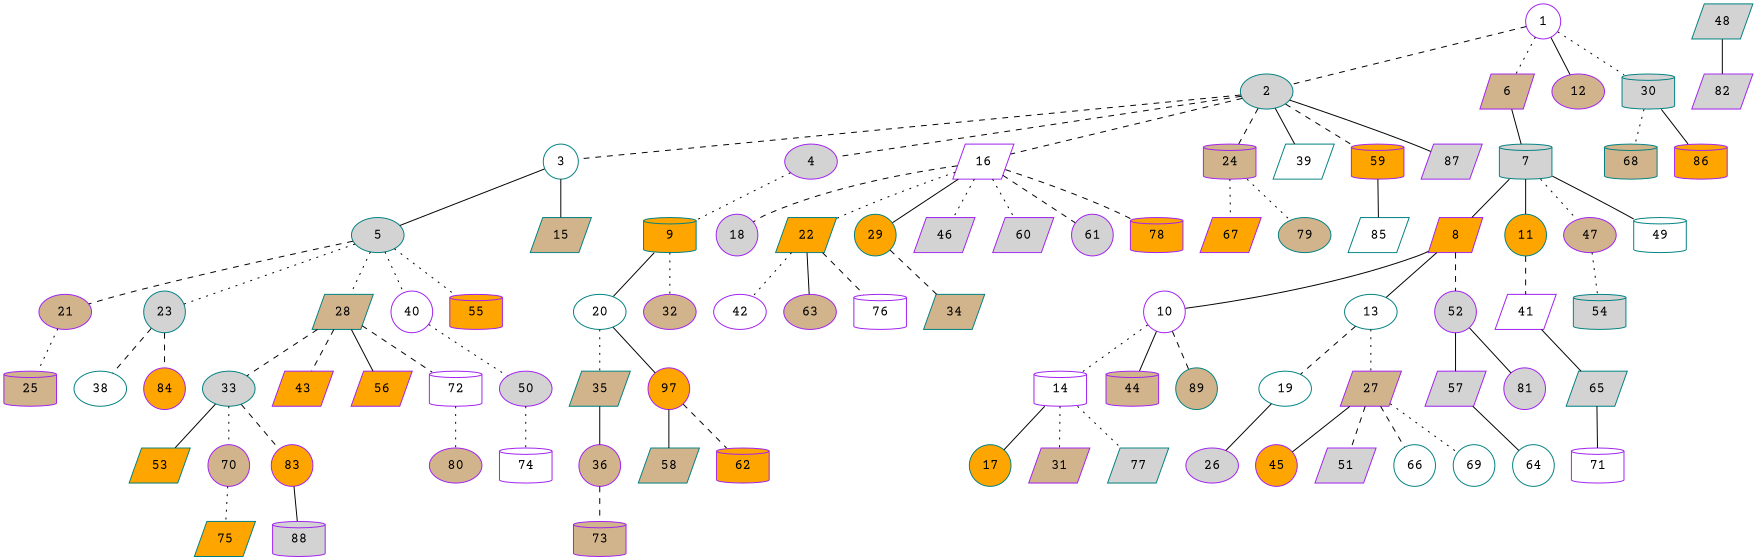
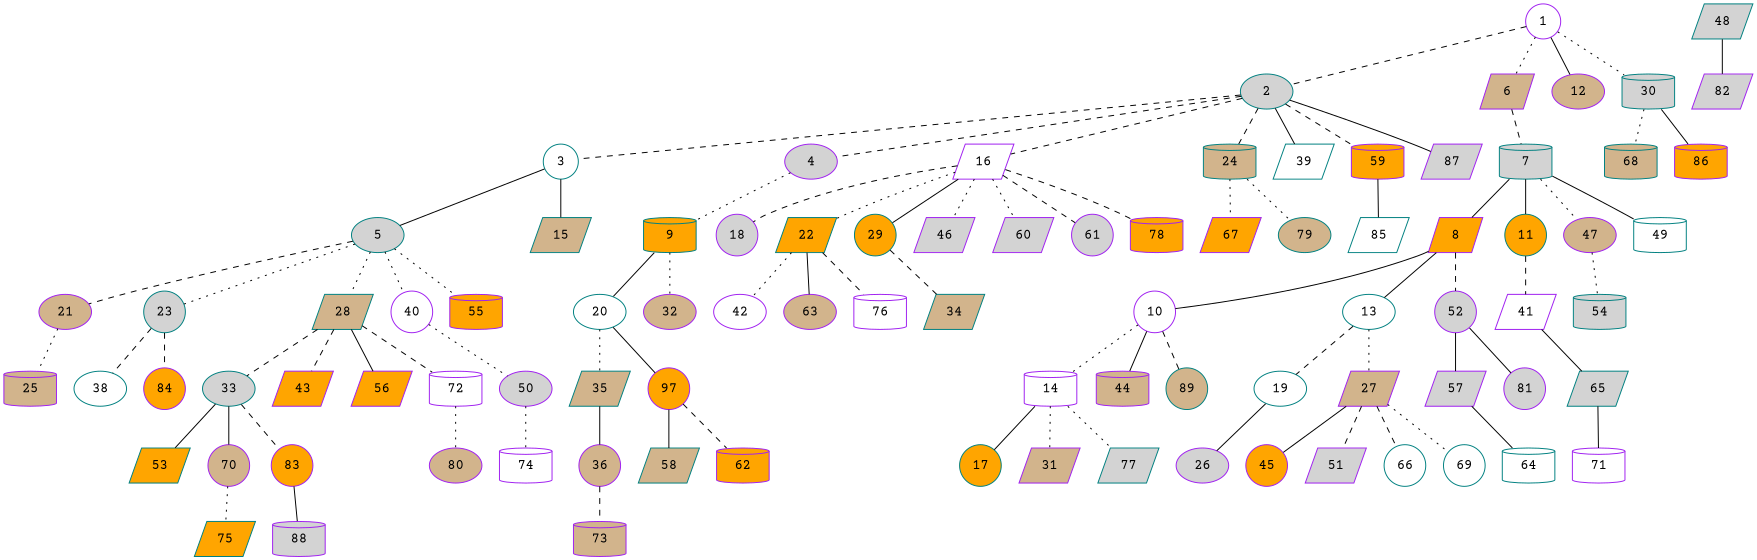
(1516, 127) -> (1516, 127)
(1230, 162) -> (1230, 162)
(229, 425) -> (229, 425)
(1533, 466) -> (1529, 466)
